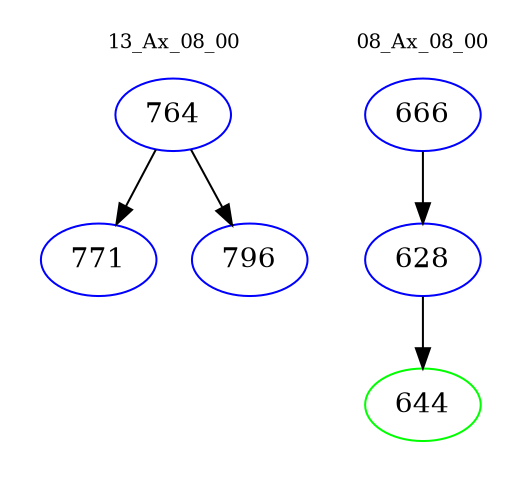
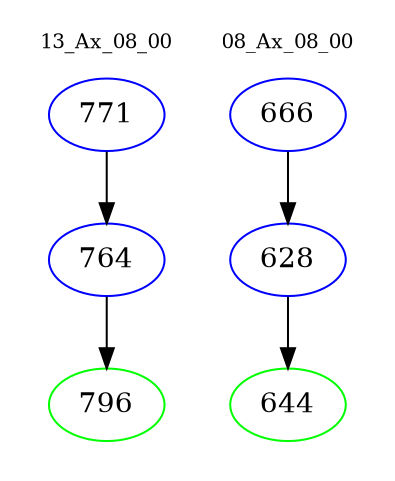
(141, 178) -> (107, 177)
(250, 260) -> (107, 405)
